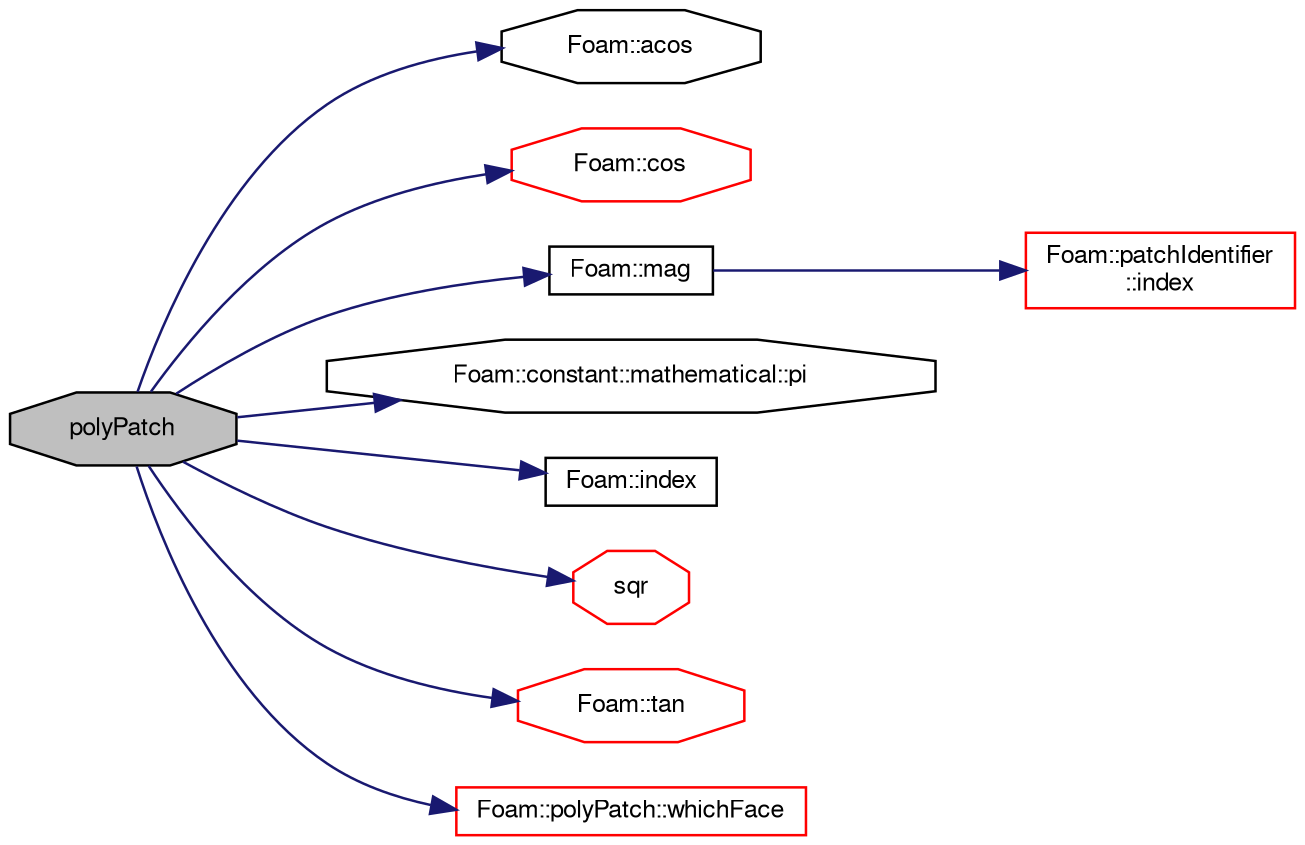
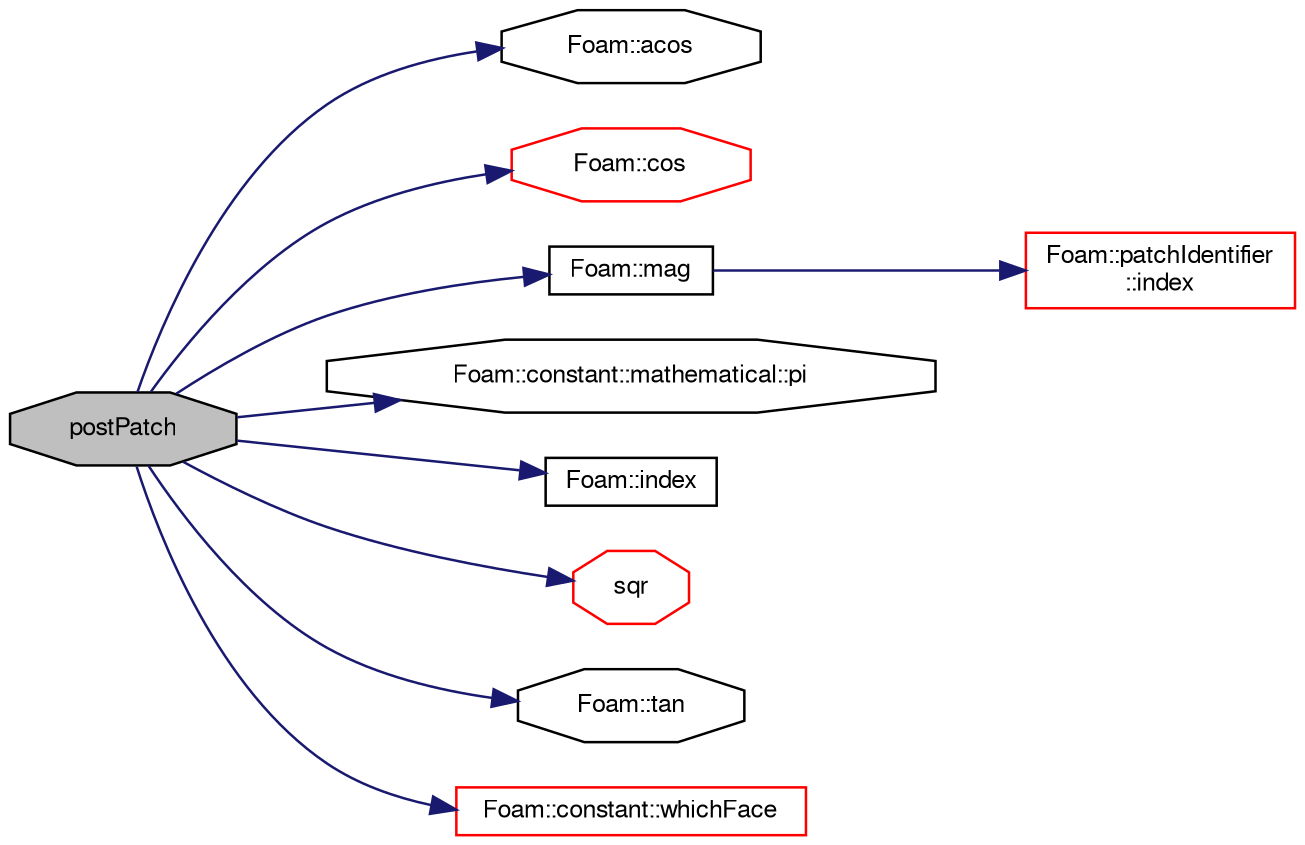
(123, 429) -> (123, 429)
(631, 706) -> (631, 706)
(631, 811) -> (631, 811)
